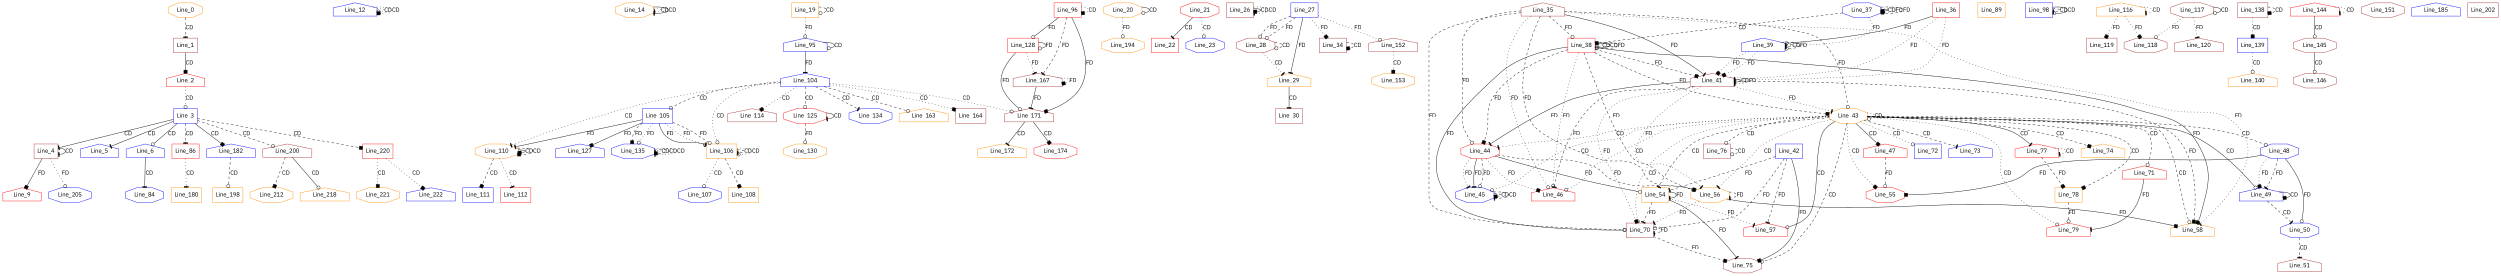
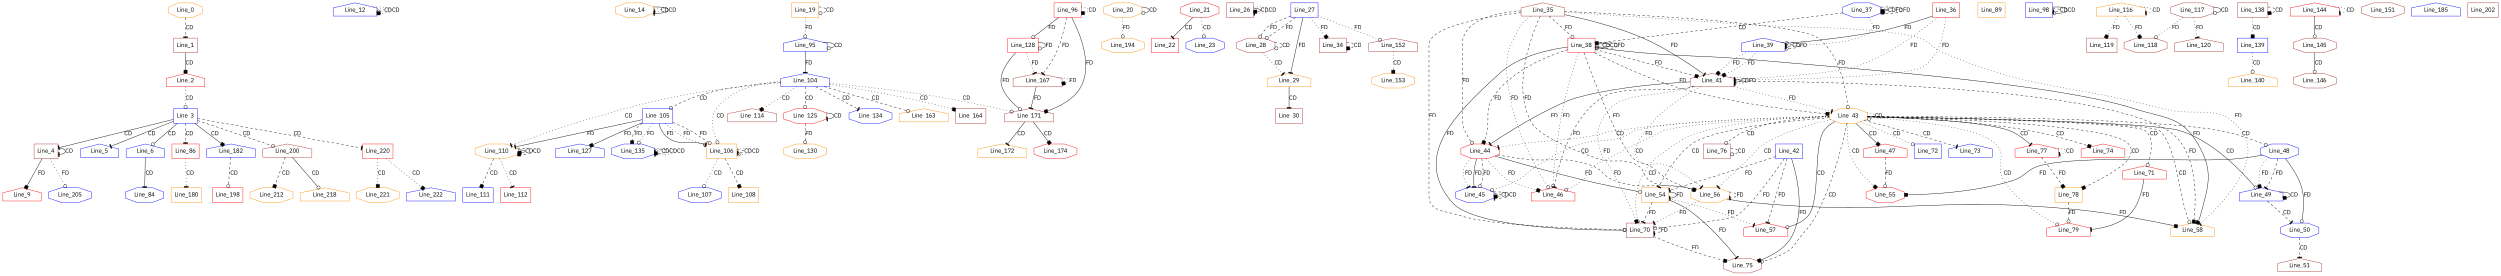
(278, 133) -> (278, 133)
(2103, 151) -> (2103, 151)
(228, 195) -> (228, 195)
